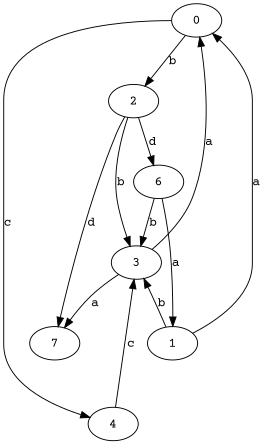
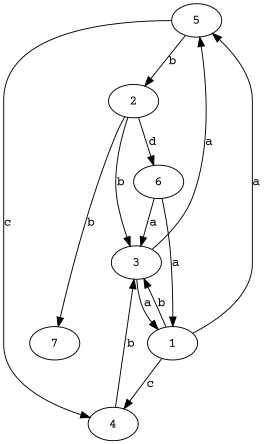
(197, 20) -> (197, 20)
(91, 222) -> (91, 222)
(154, 222) -> (154, 222)
(92, 295) -> (141, 302)
(131, 343) -> (131, 343)
none -> (146, 380)
